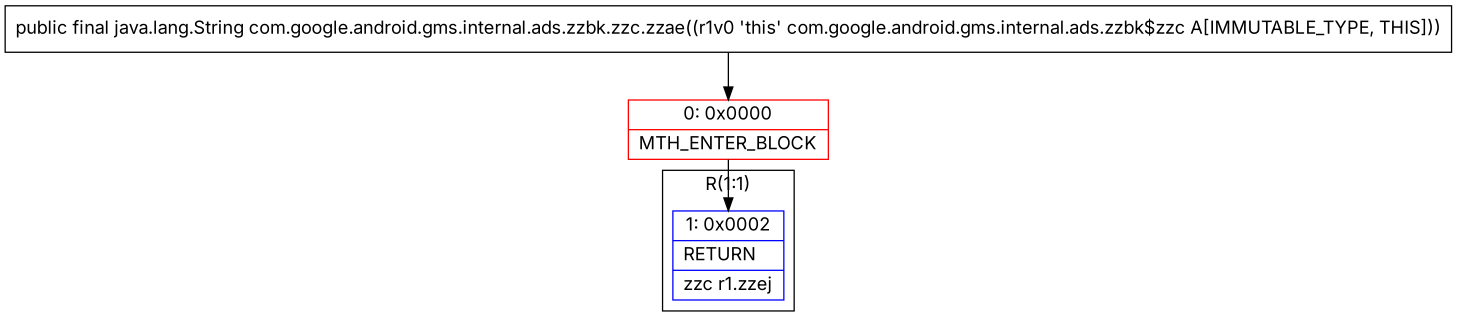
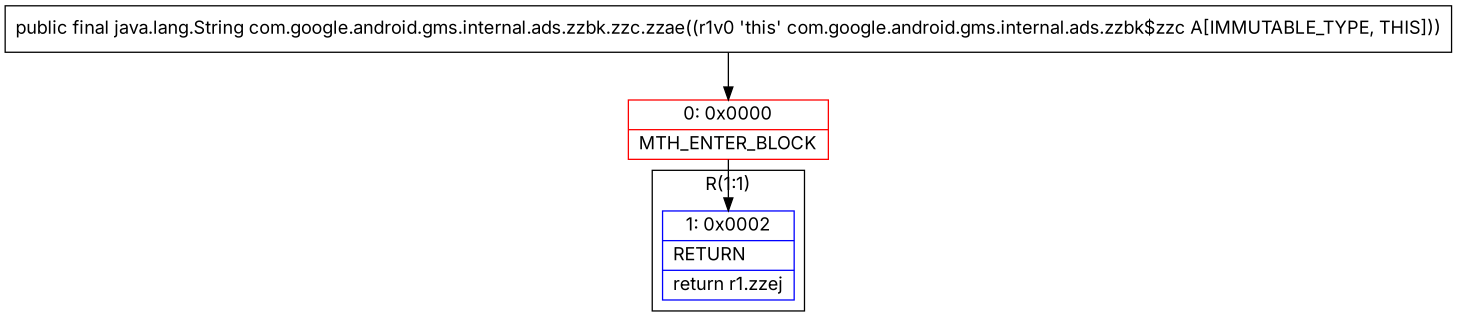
(728, 285) -> (728, 285)
